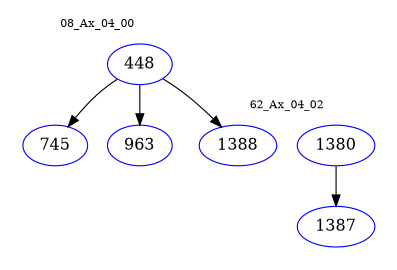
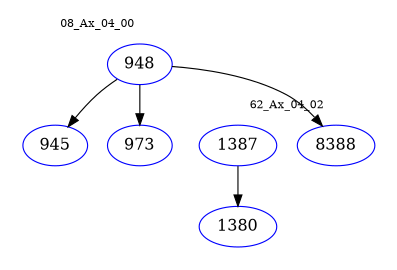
(140, 64) -> (140, 64)
(55, 145) -> (55, 145)
(140, 145) -> (140, 145)
(238, 145) -> (336, 145)
(336, 181) -> (238, 181)
